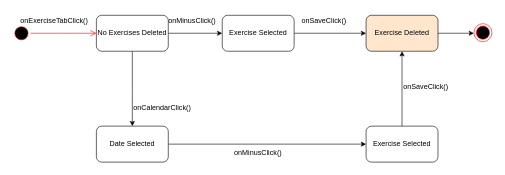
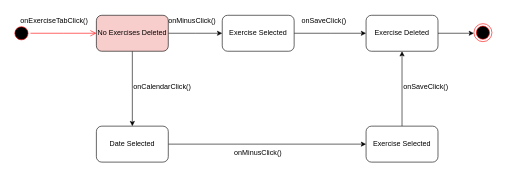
(132, 33) -> (132, 33)
(402, 33) -> (402, 33)
(162, 108) -> (162, 87)
